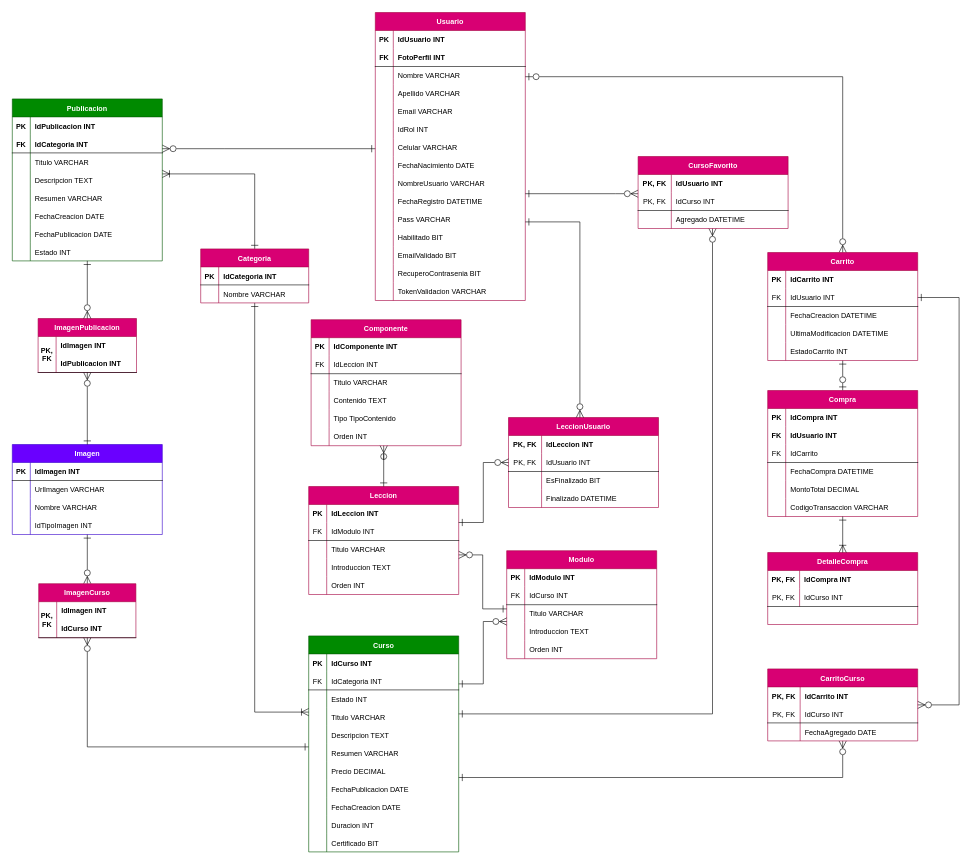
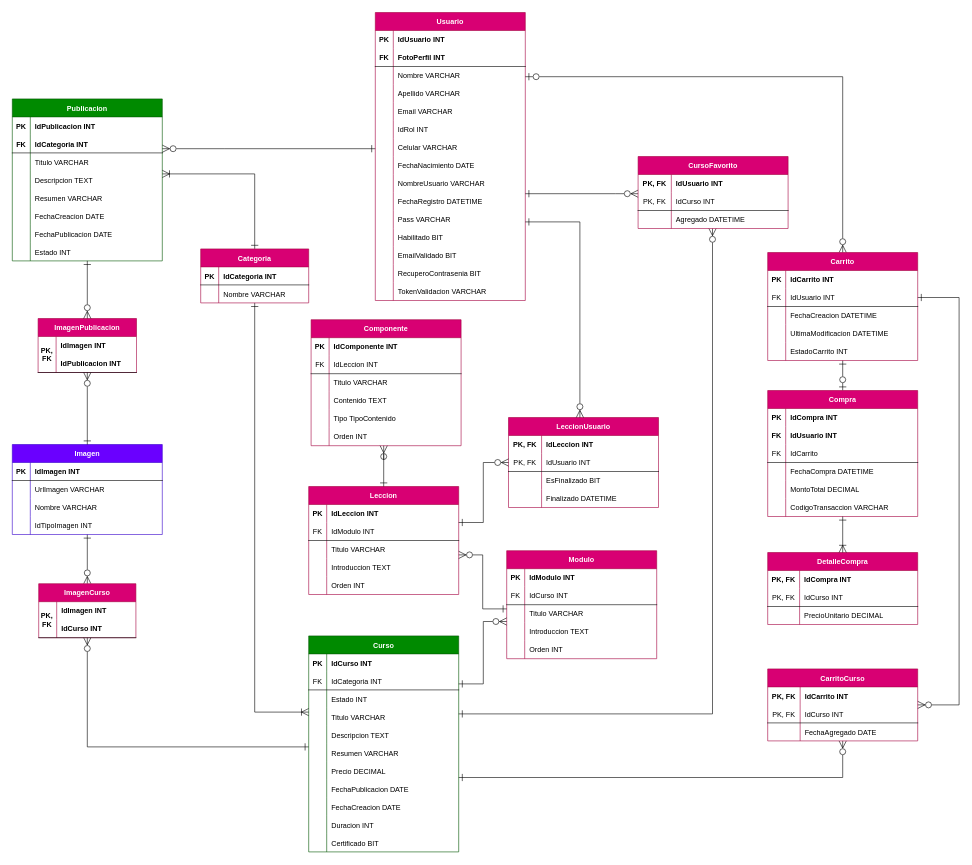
none -> (859, 615)
